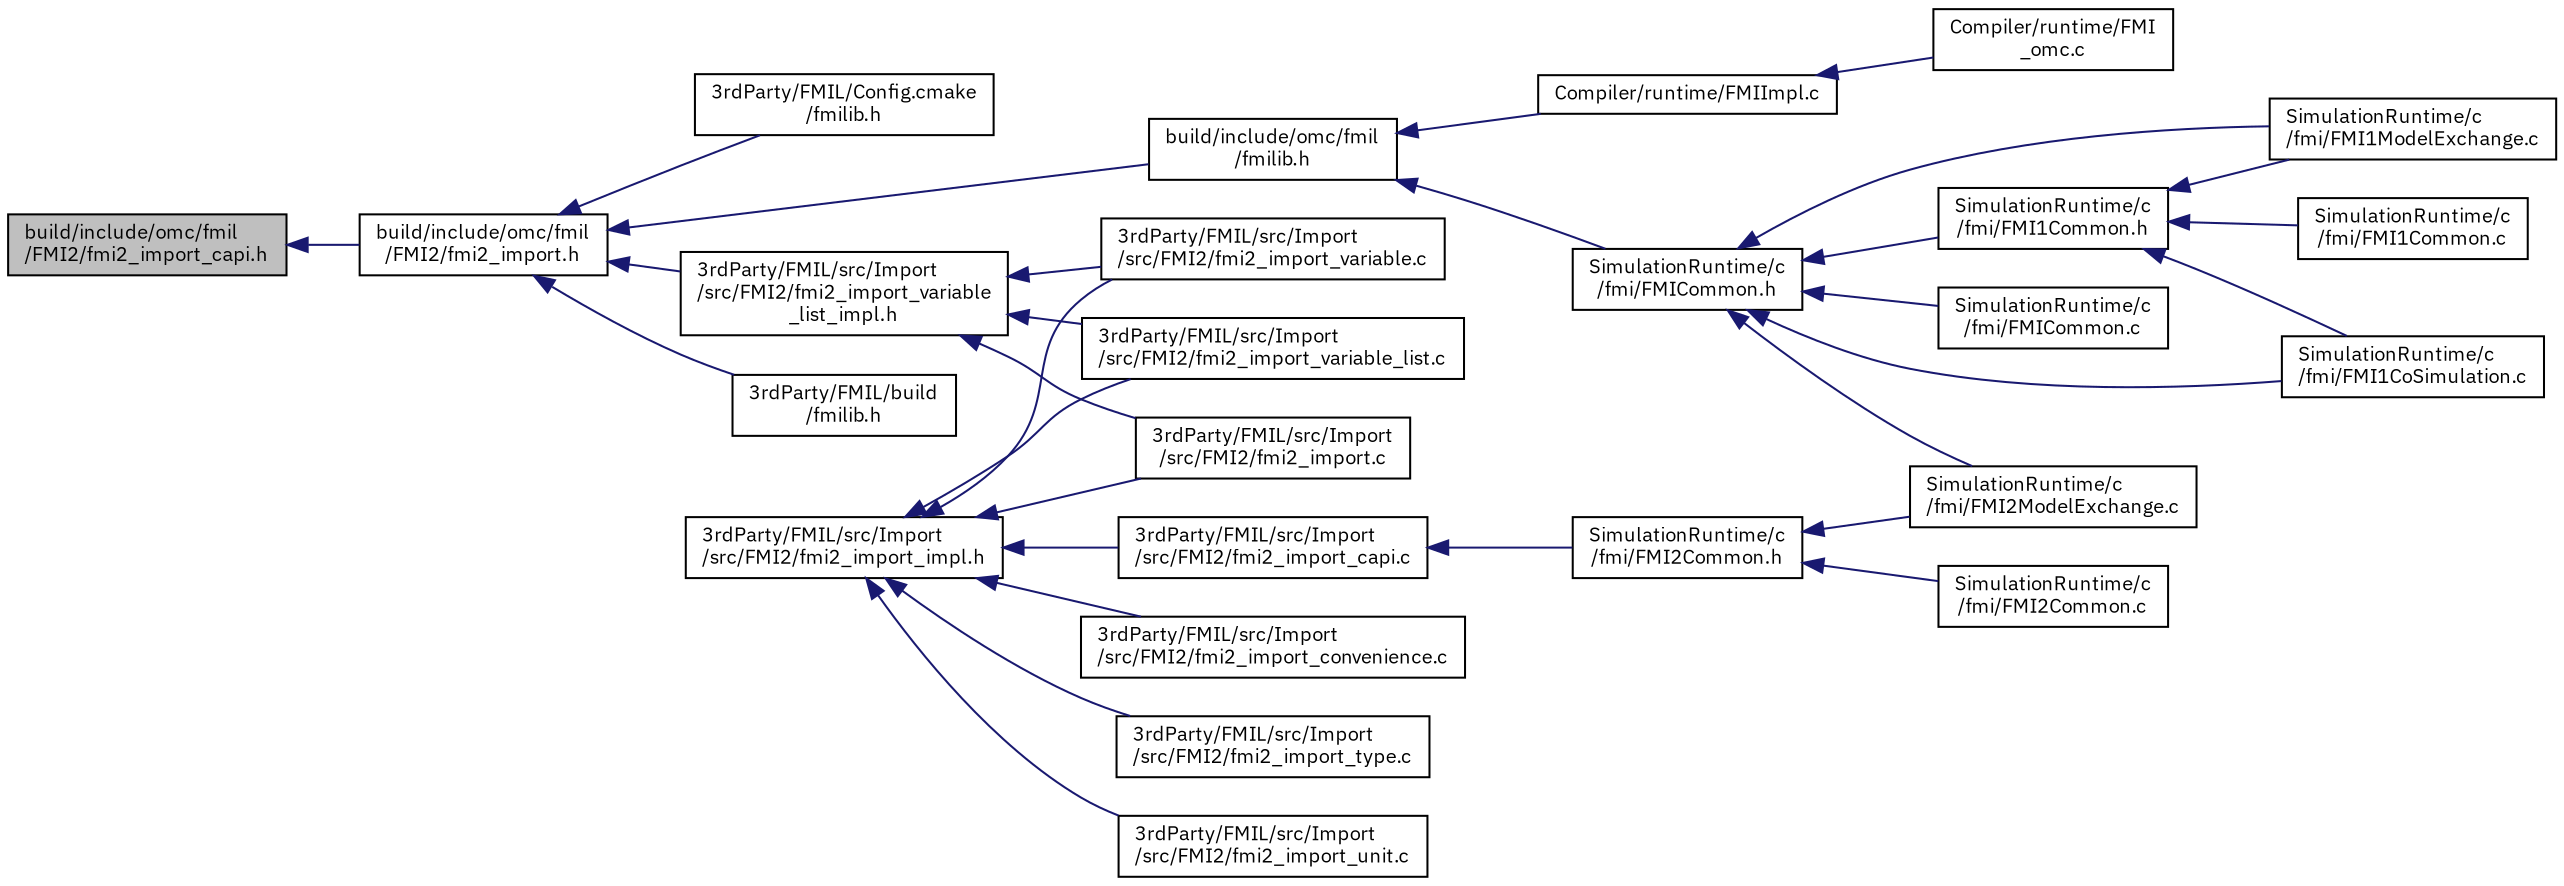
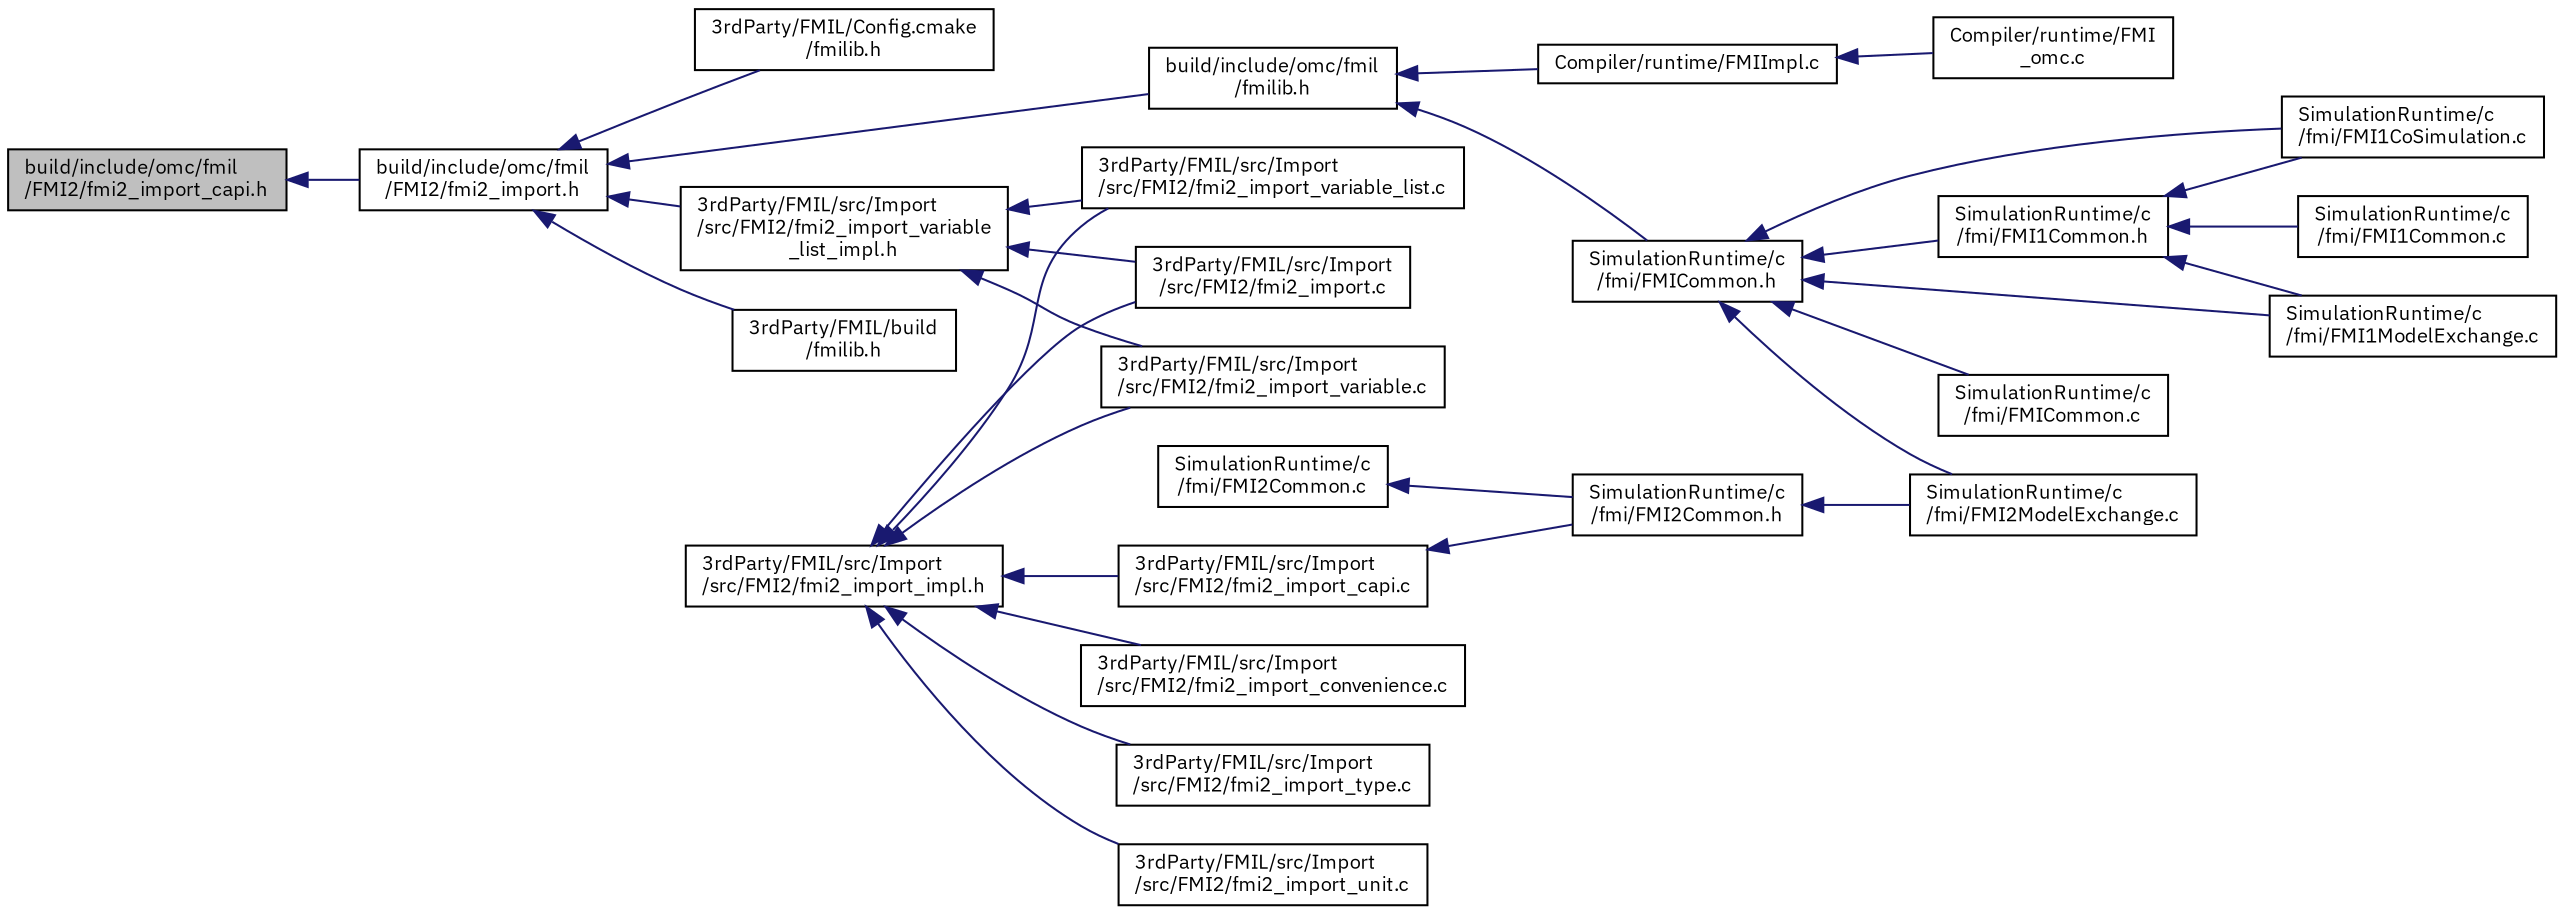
(1881, 573) -> (1491, 491)
